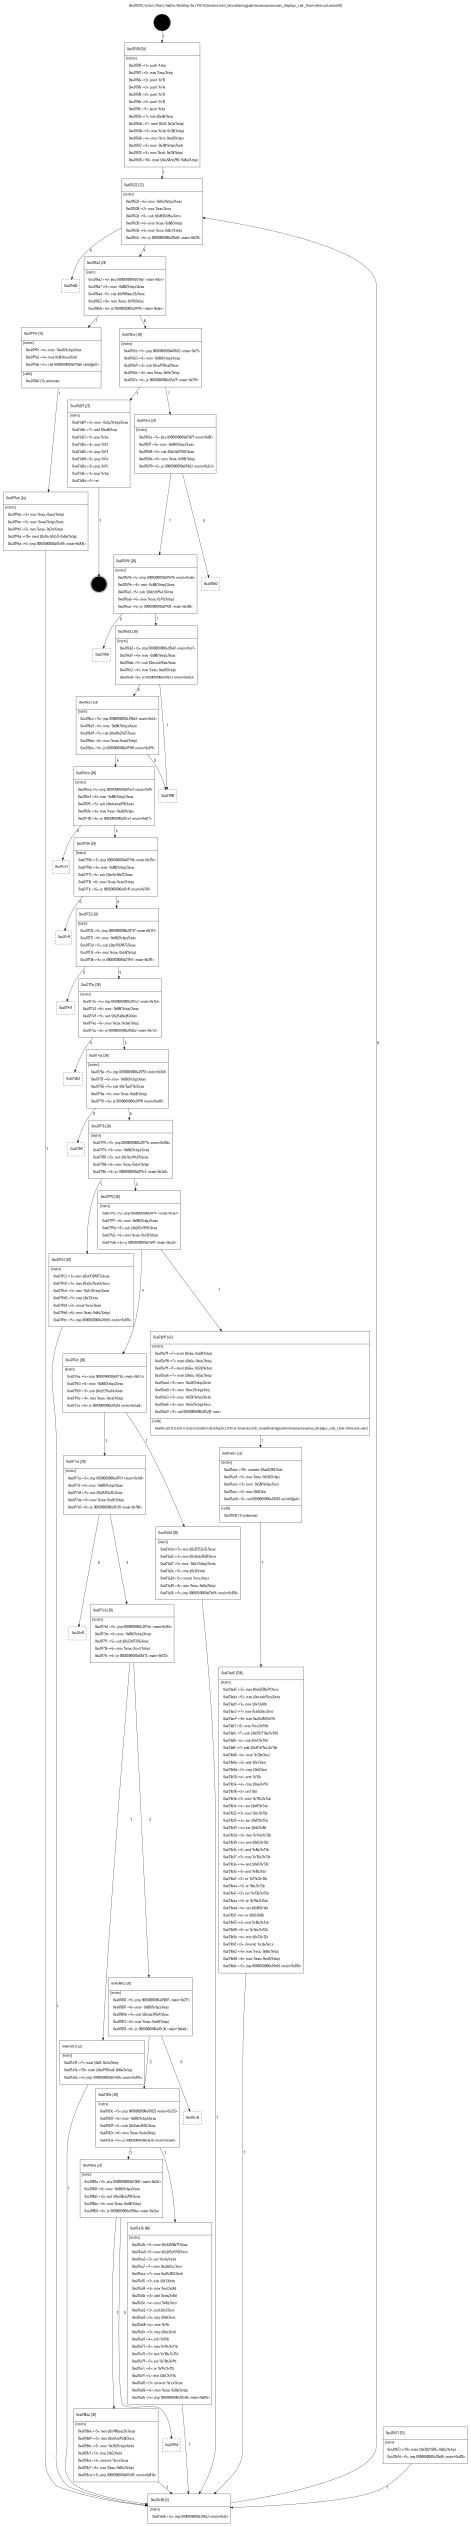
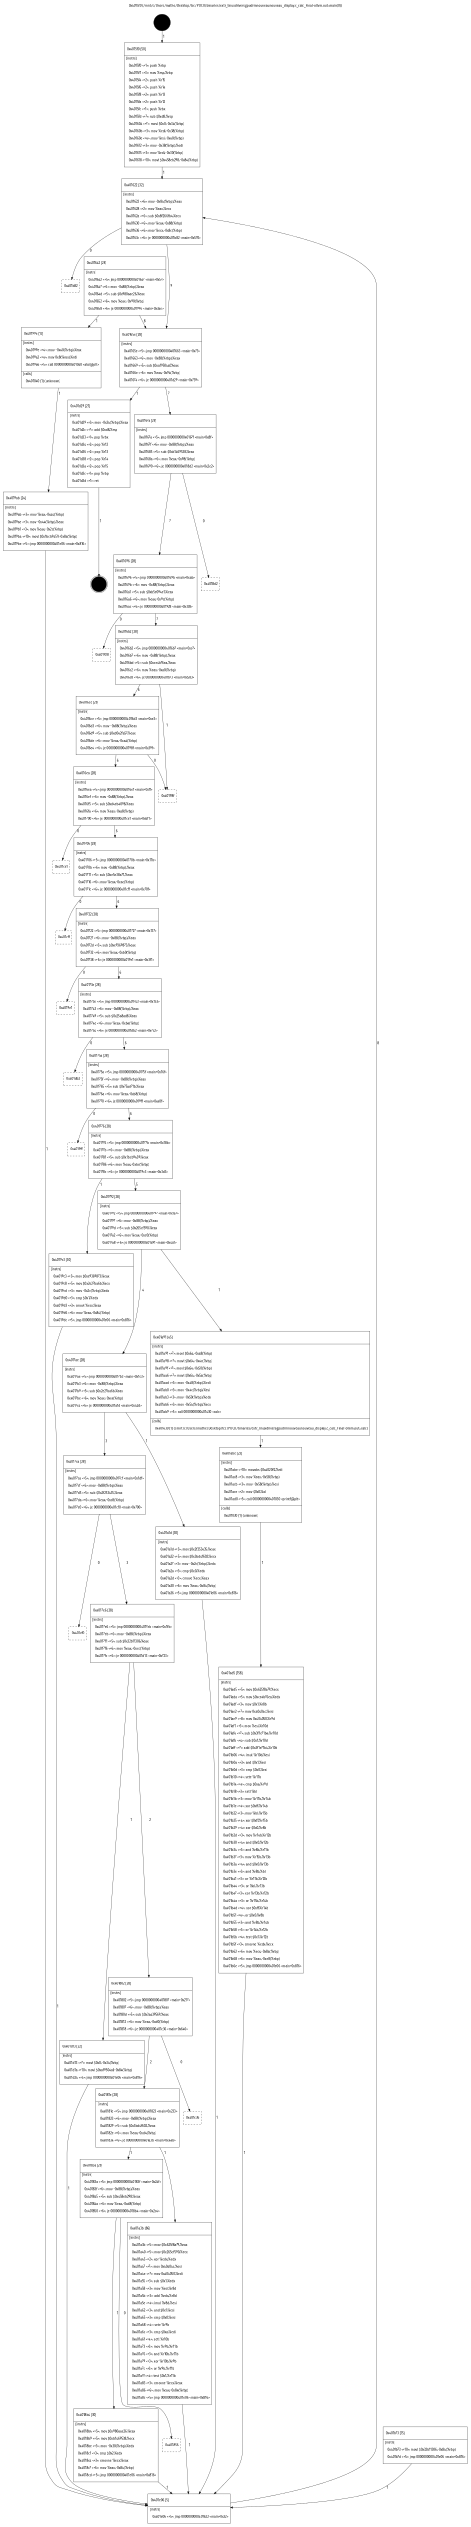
(143, 250) -> (169, 286)
